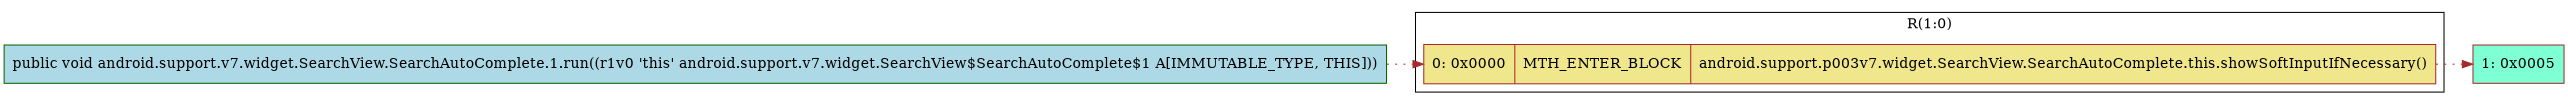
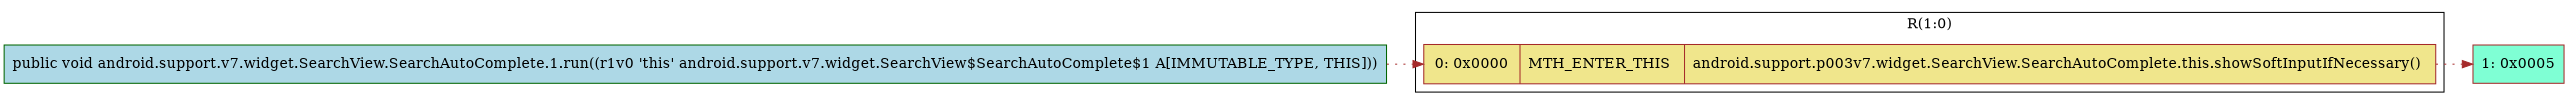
(1603, 64) -> (1600, 64)
